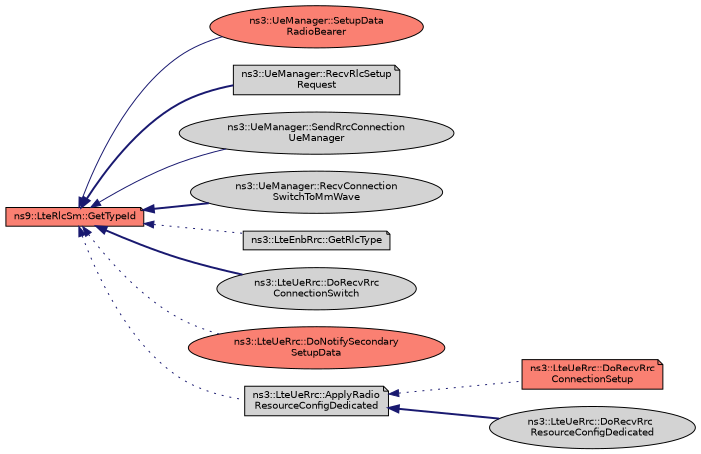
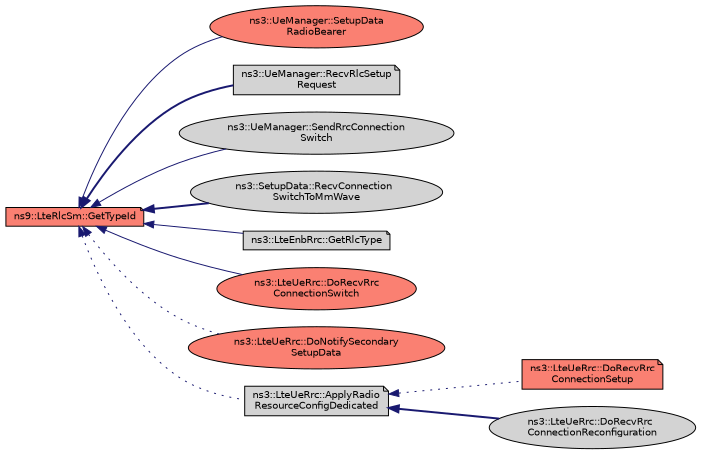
(317, 133) -> (317, 133)
(317, 192) -> (317, 192)
(199, 229) -> (199, 229)
(173, 256) -> (173, 256)
(317, 289) -> (317, 289)
(592, 428) -> (592, 428)
